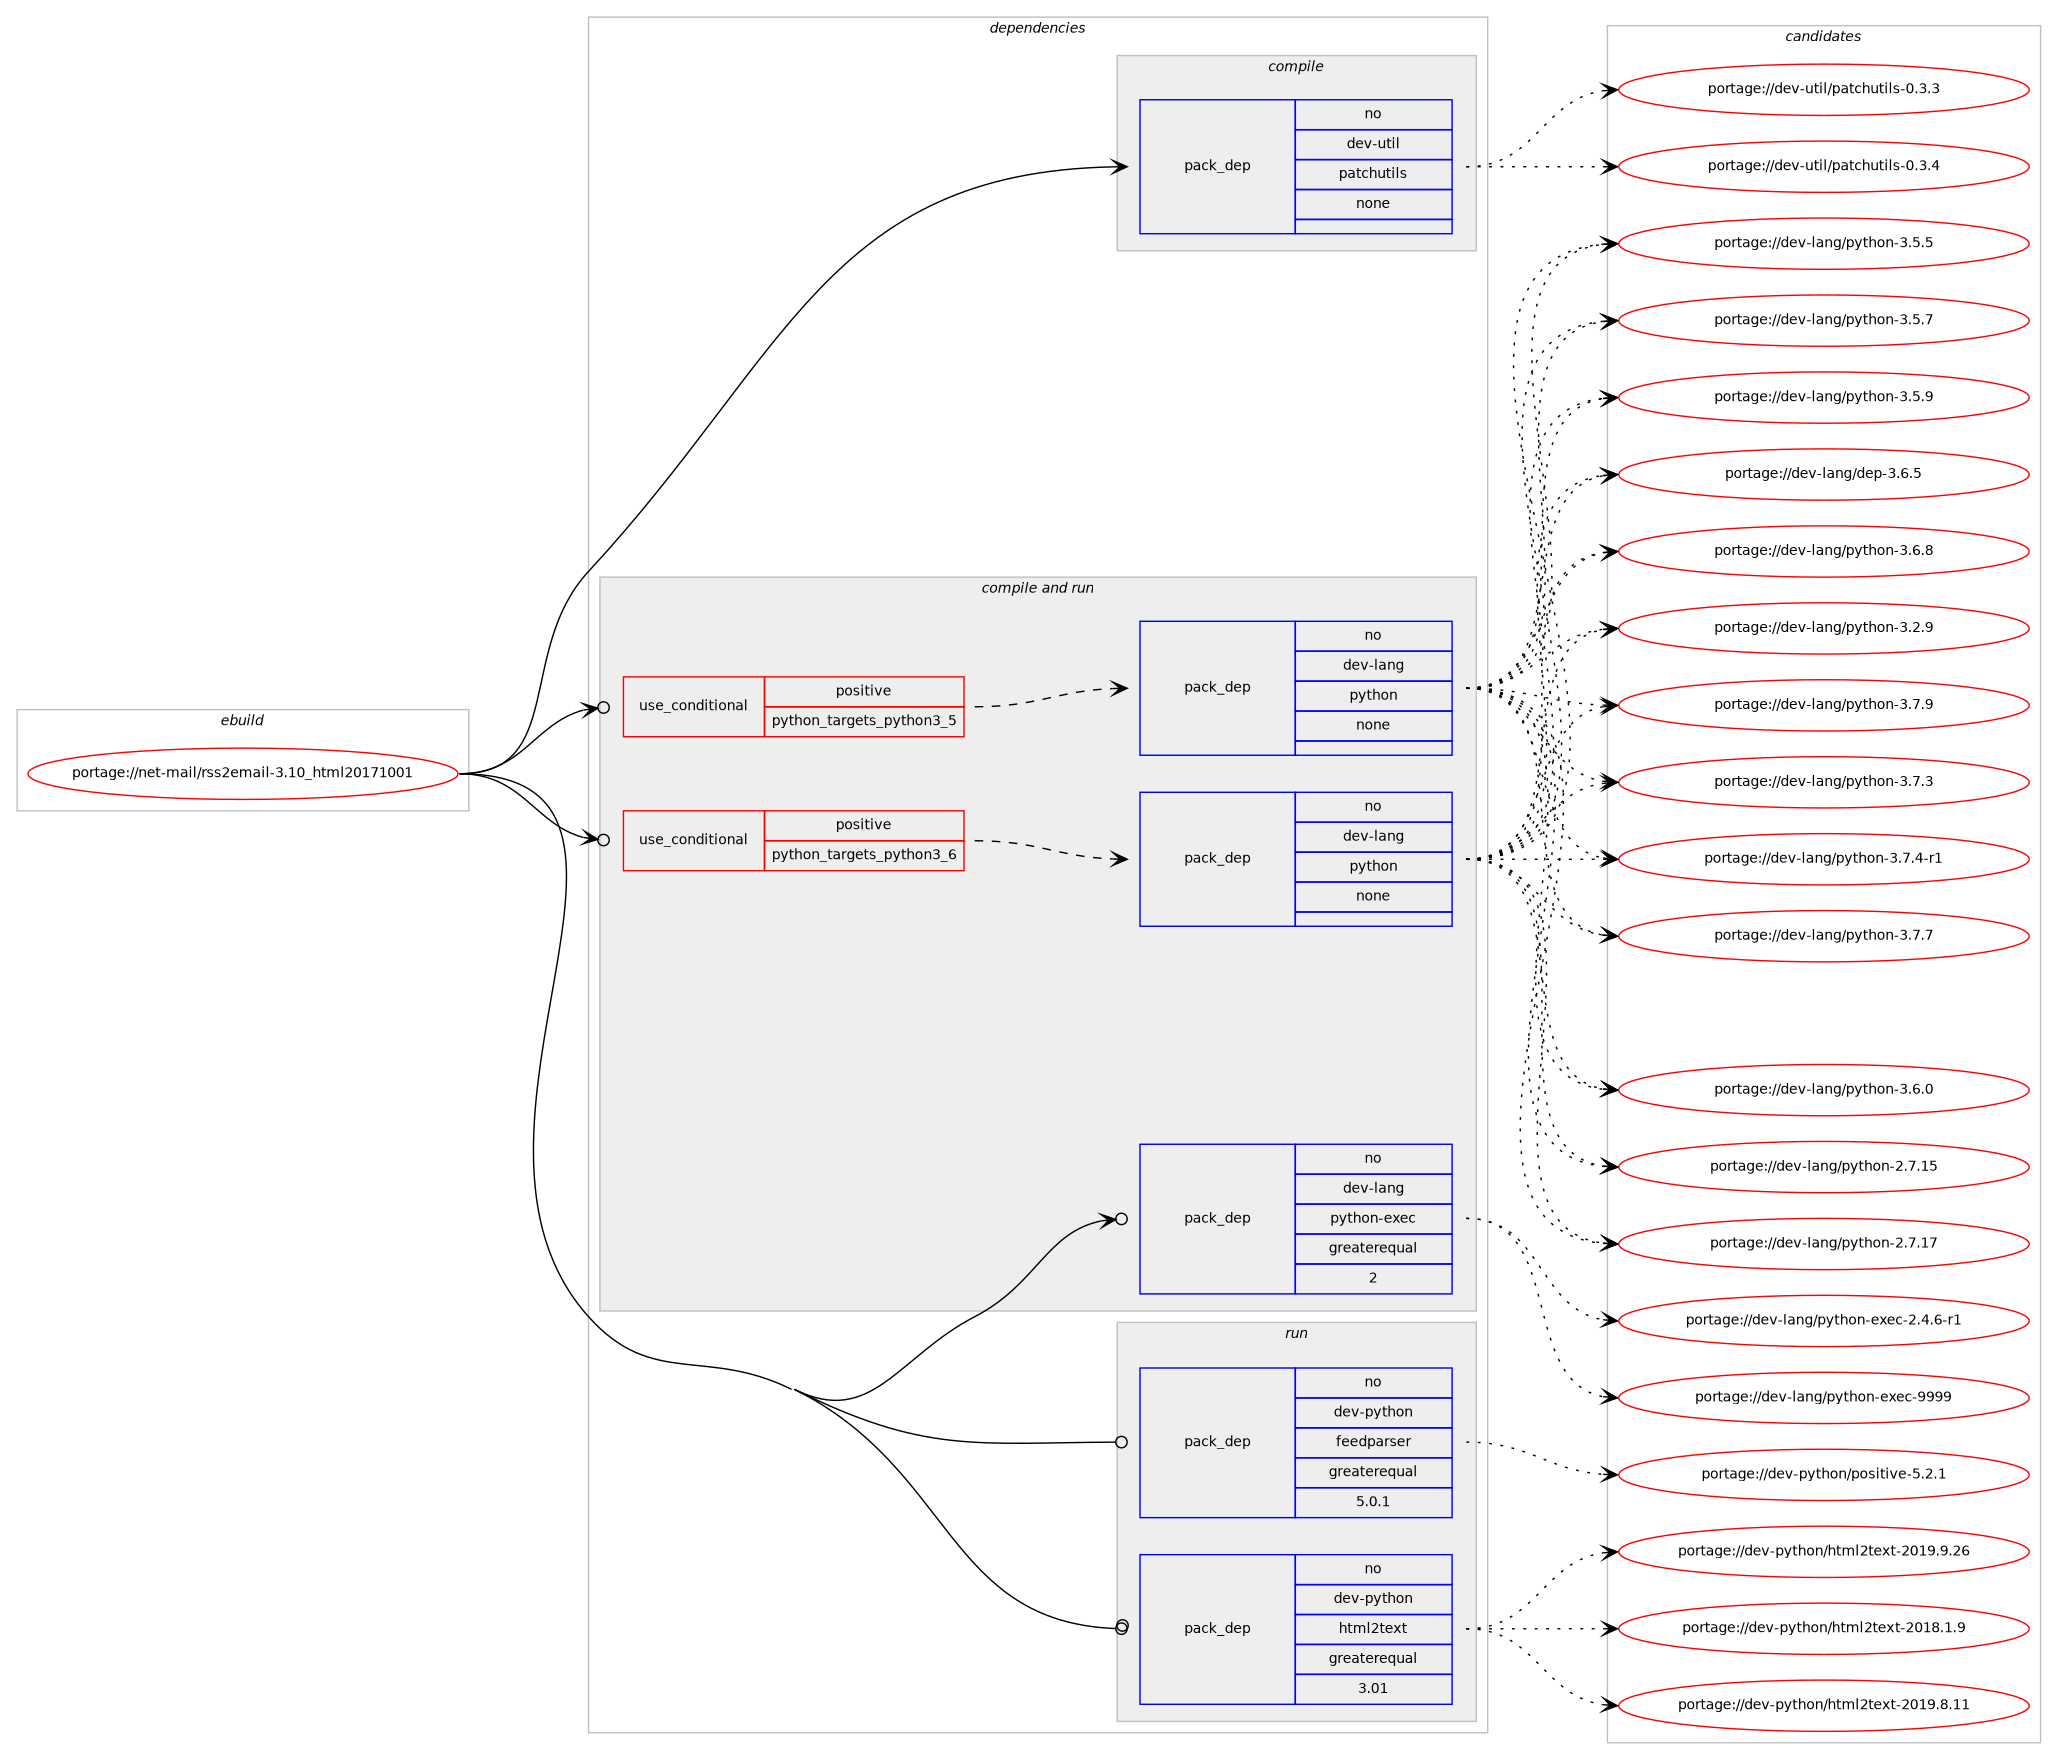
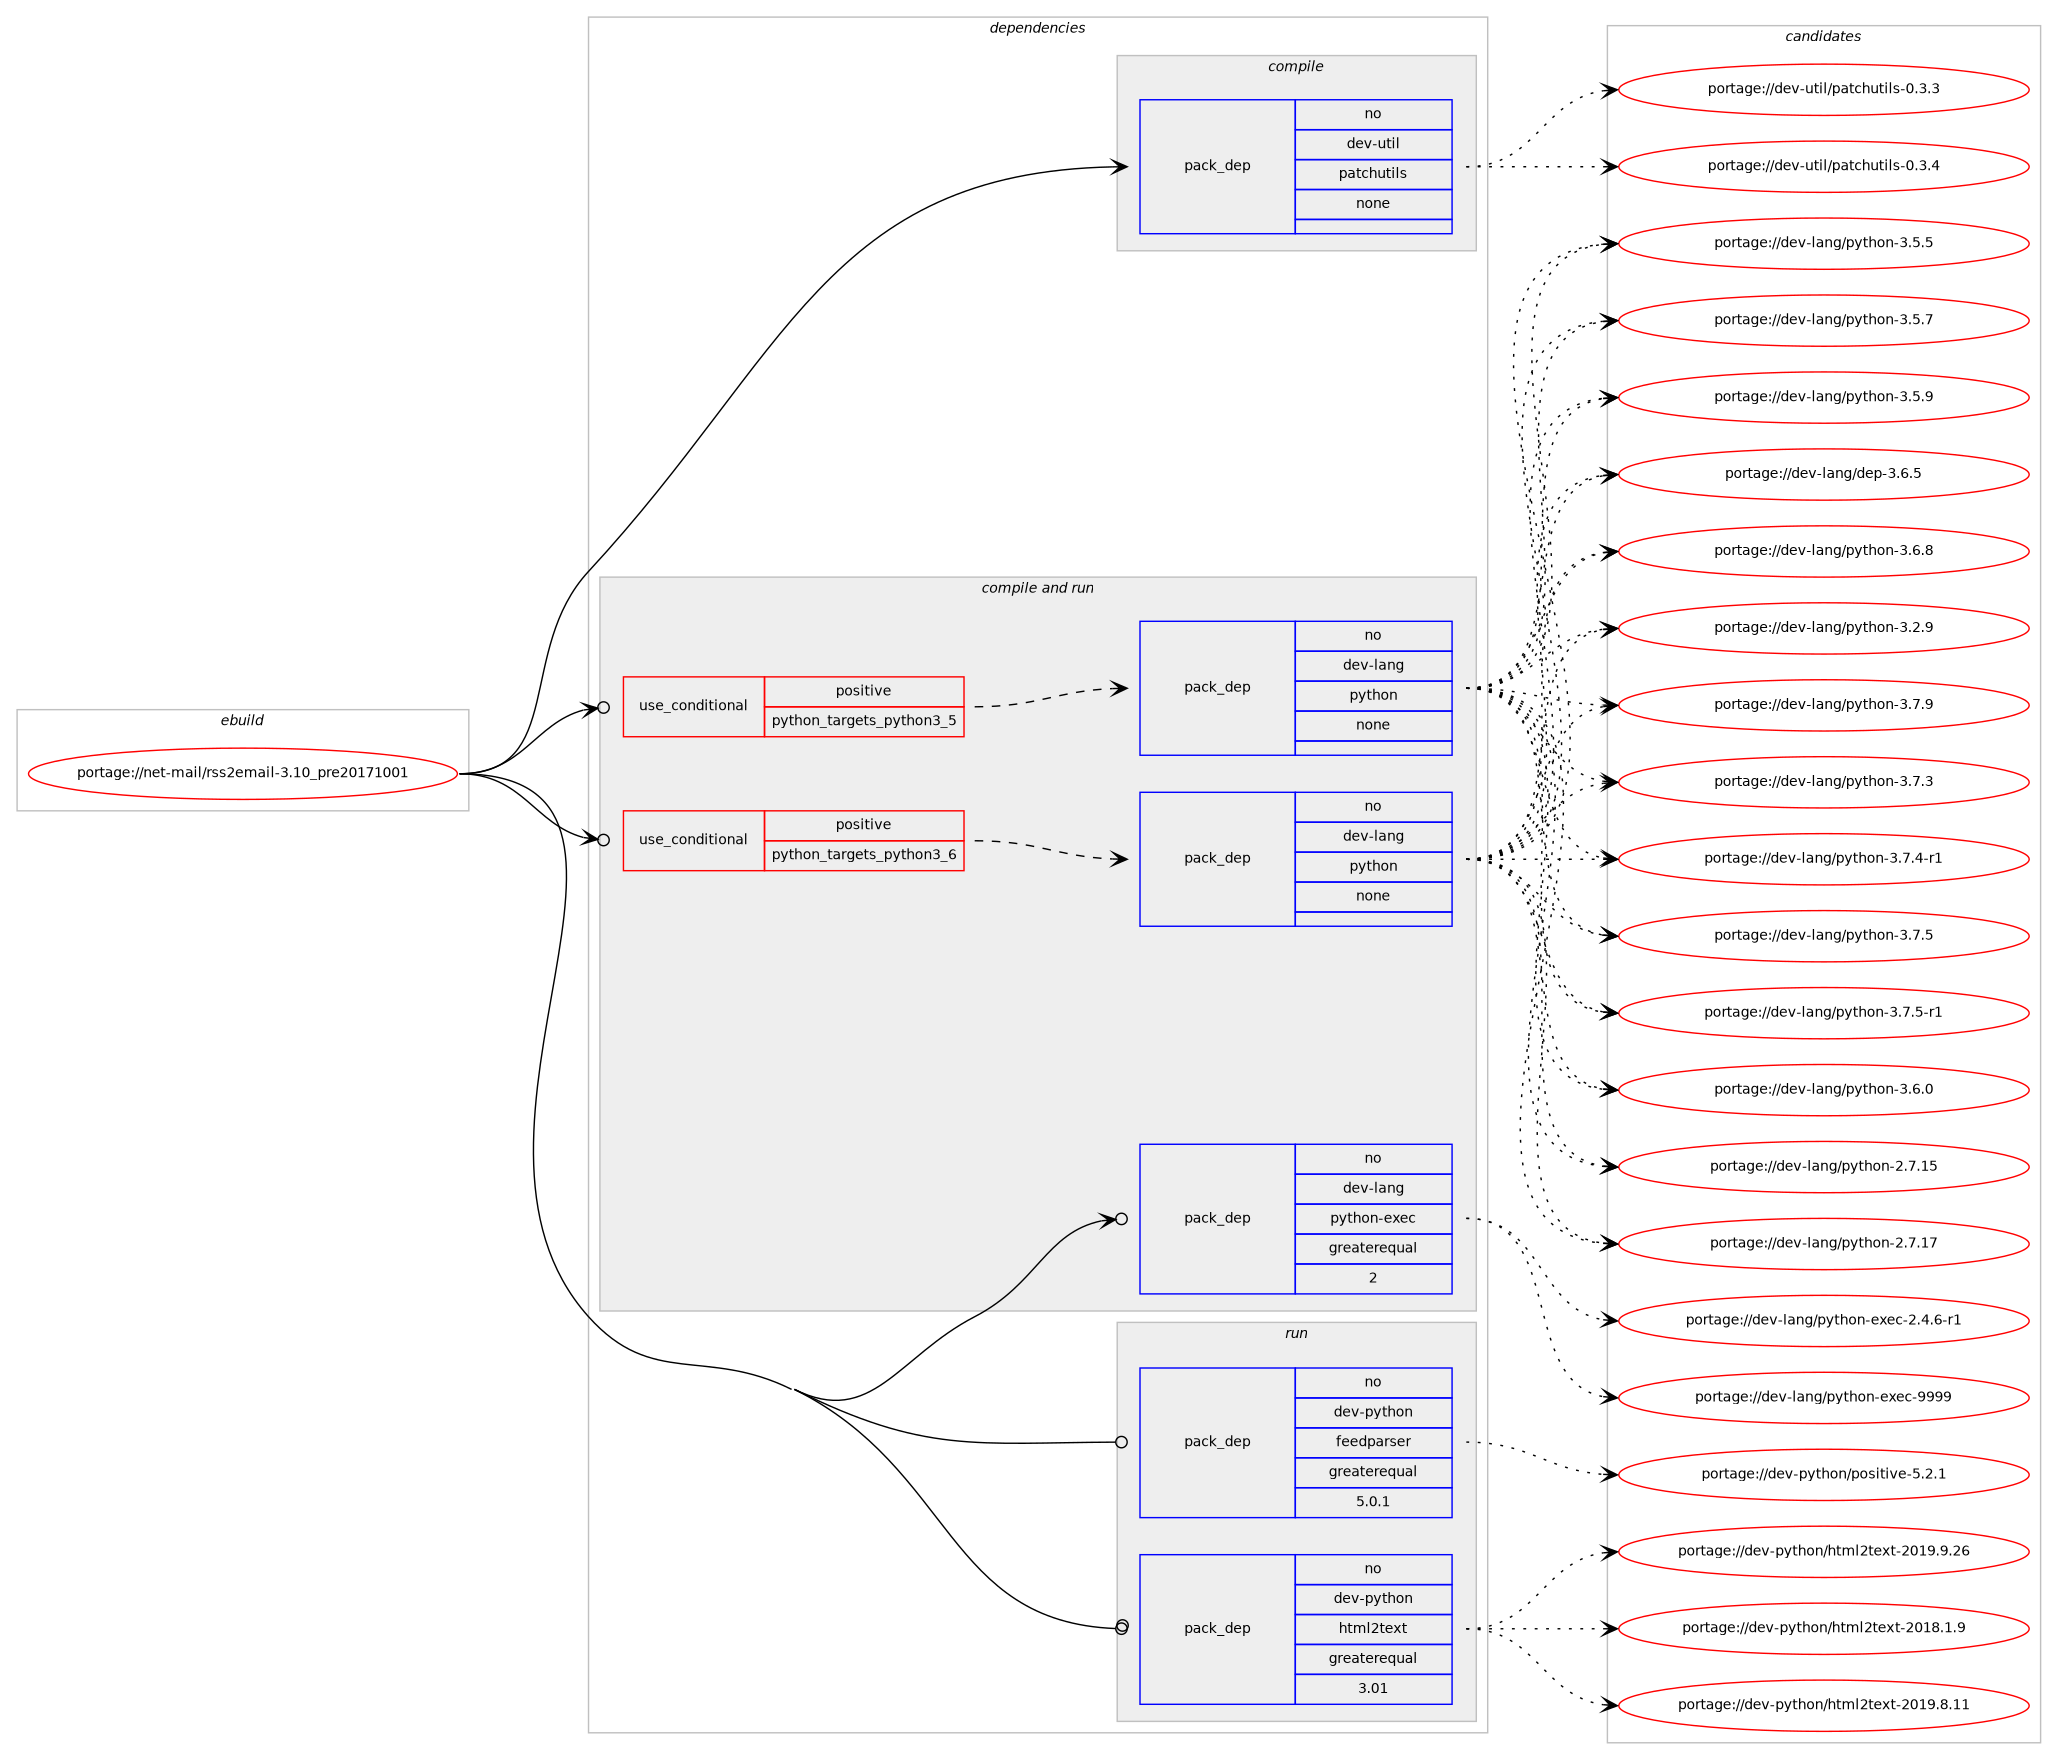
(243, 774) -> (243, 774)
(1824, 936) -> (1824, 936)
none -> (1824, 1013)
